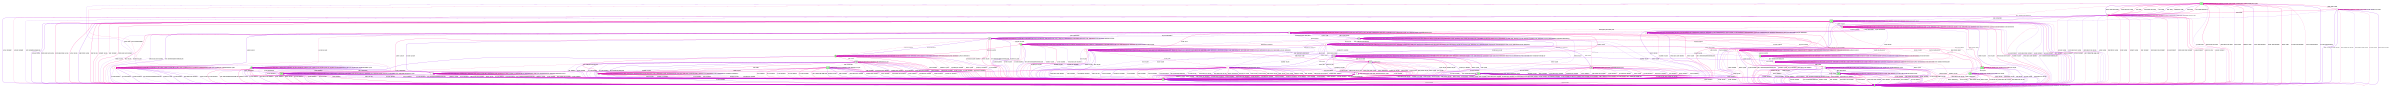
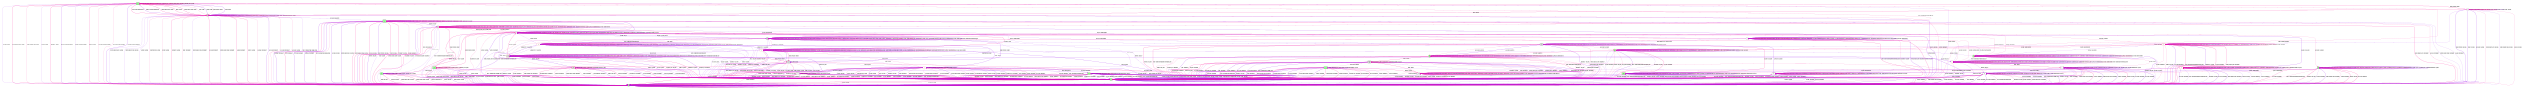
none -> (1889, 49)
(1882, 64) -> (1972, 64)
(1839, 74) -> (1985, 74)
